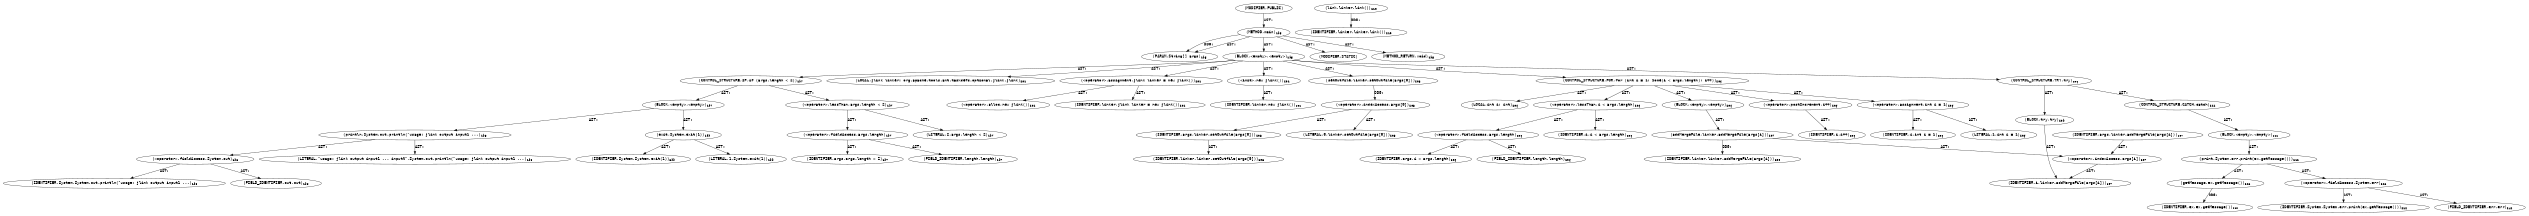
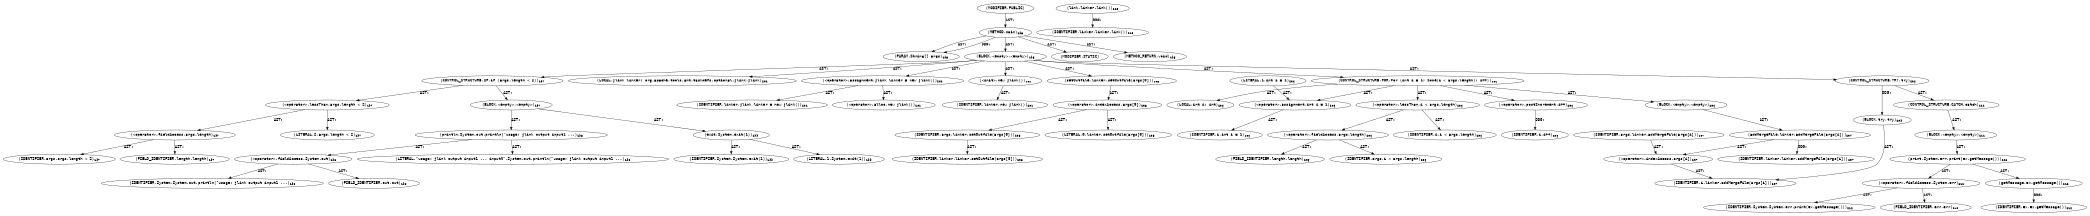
(1380, 93) -> (1115, 93)
(2050, 93) -> (1888, 93)
(1827, 120) -> (1541, 120)
(1955, 120) -> (1280, 92)
(672, 159) -> (770, 159)
(1778, 159) -> (1851, 159)
